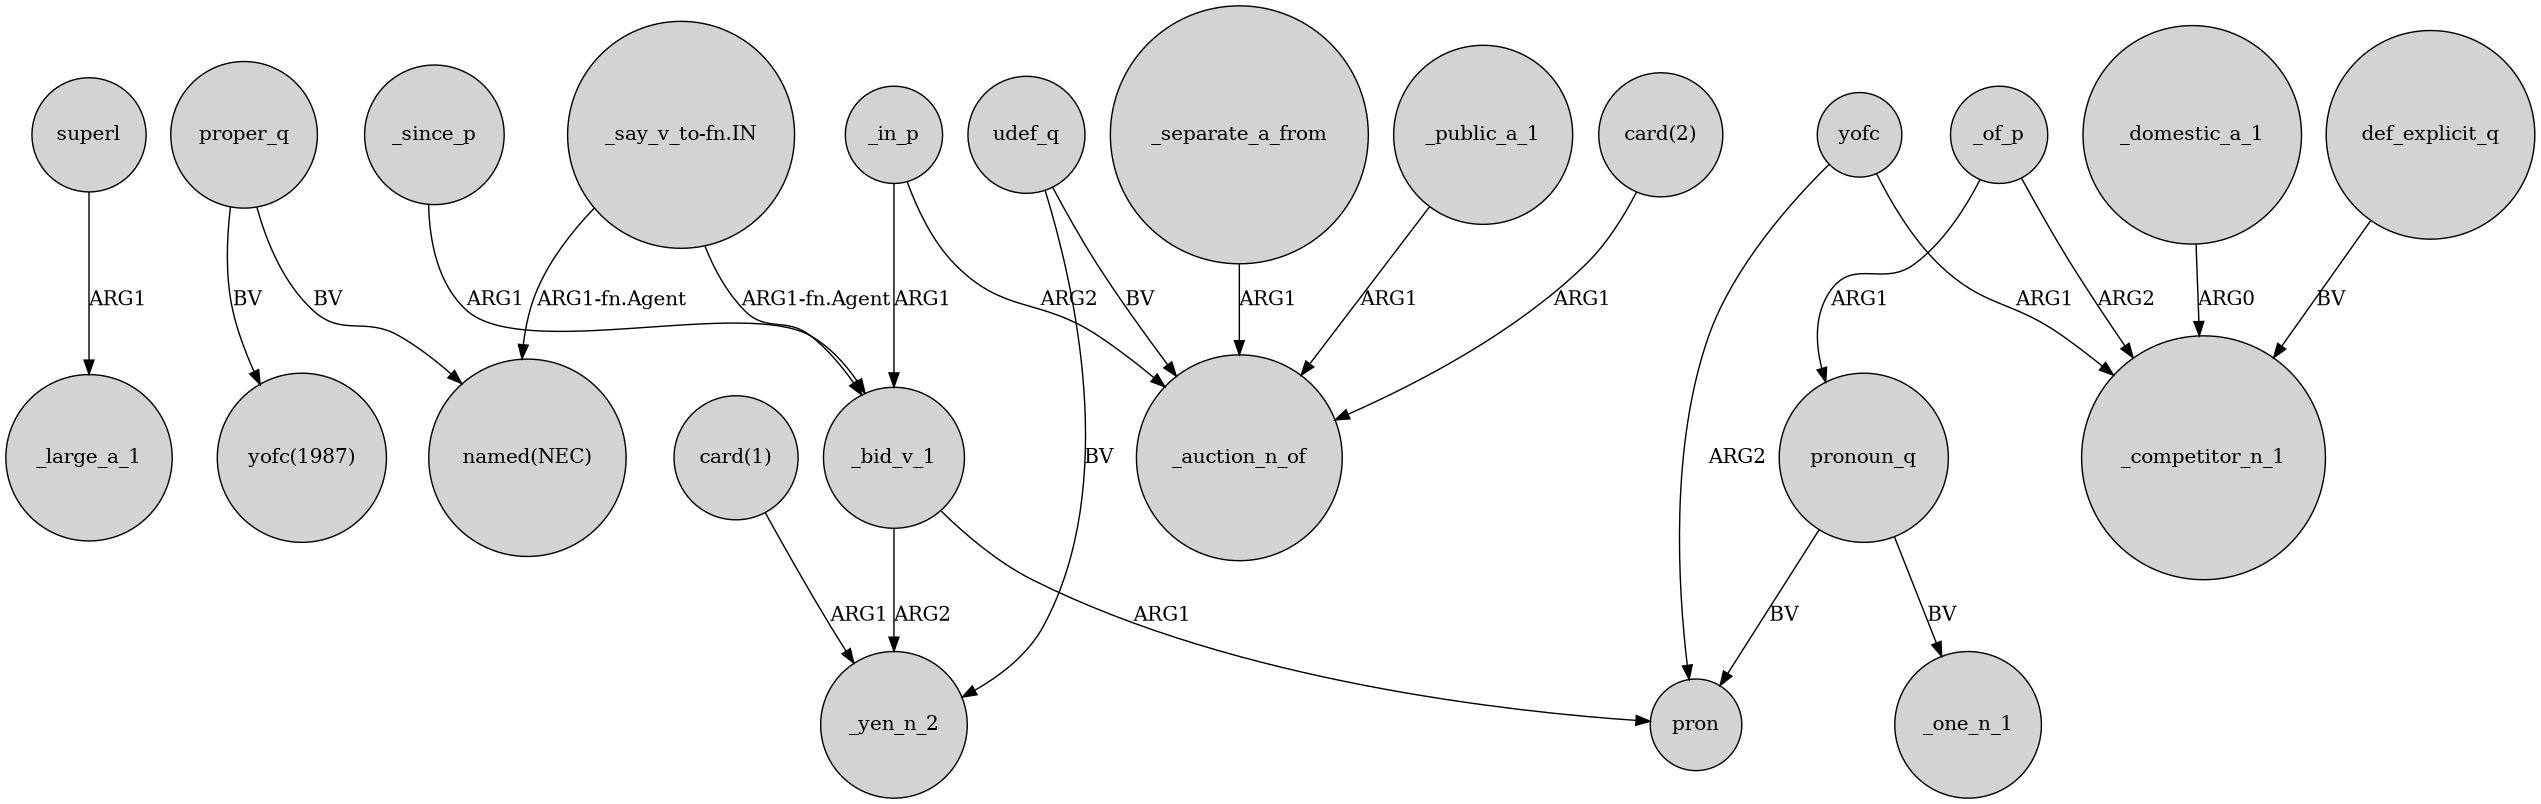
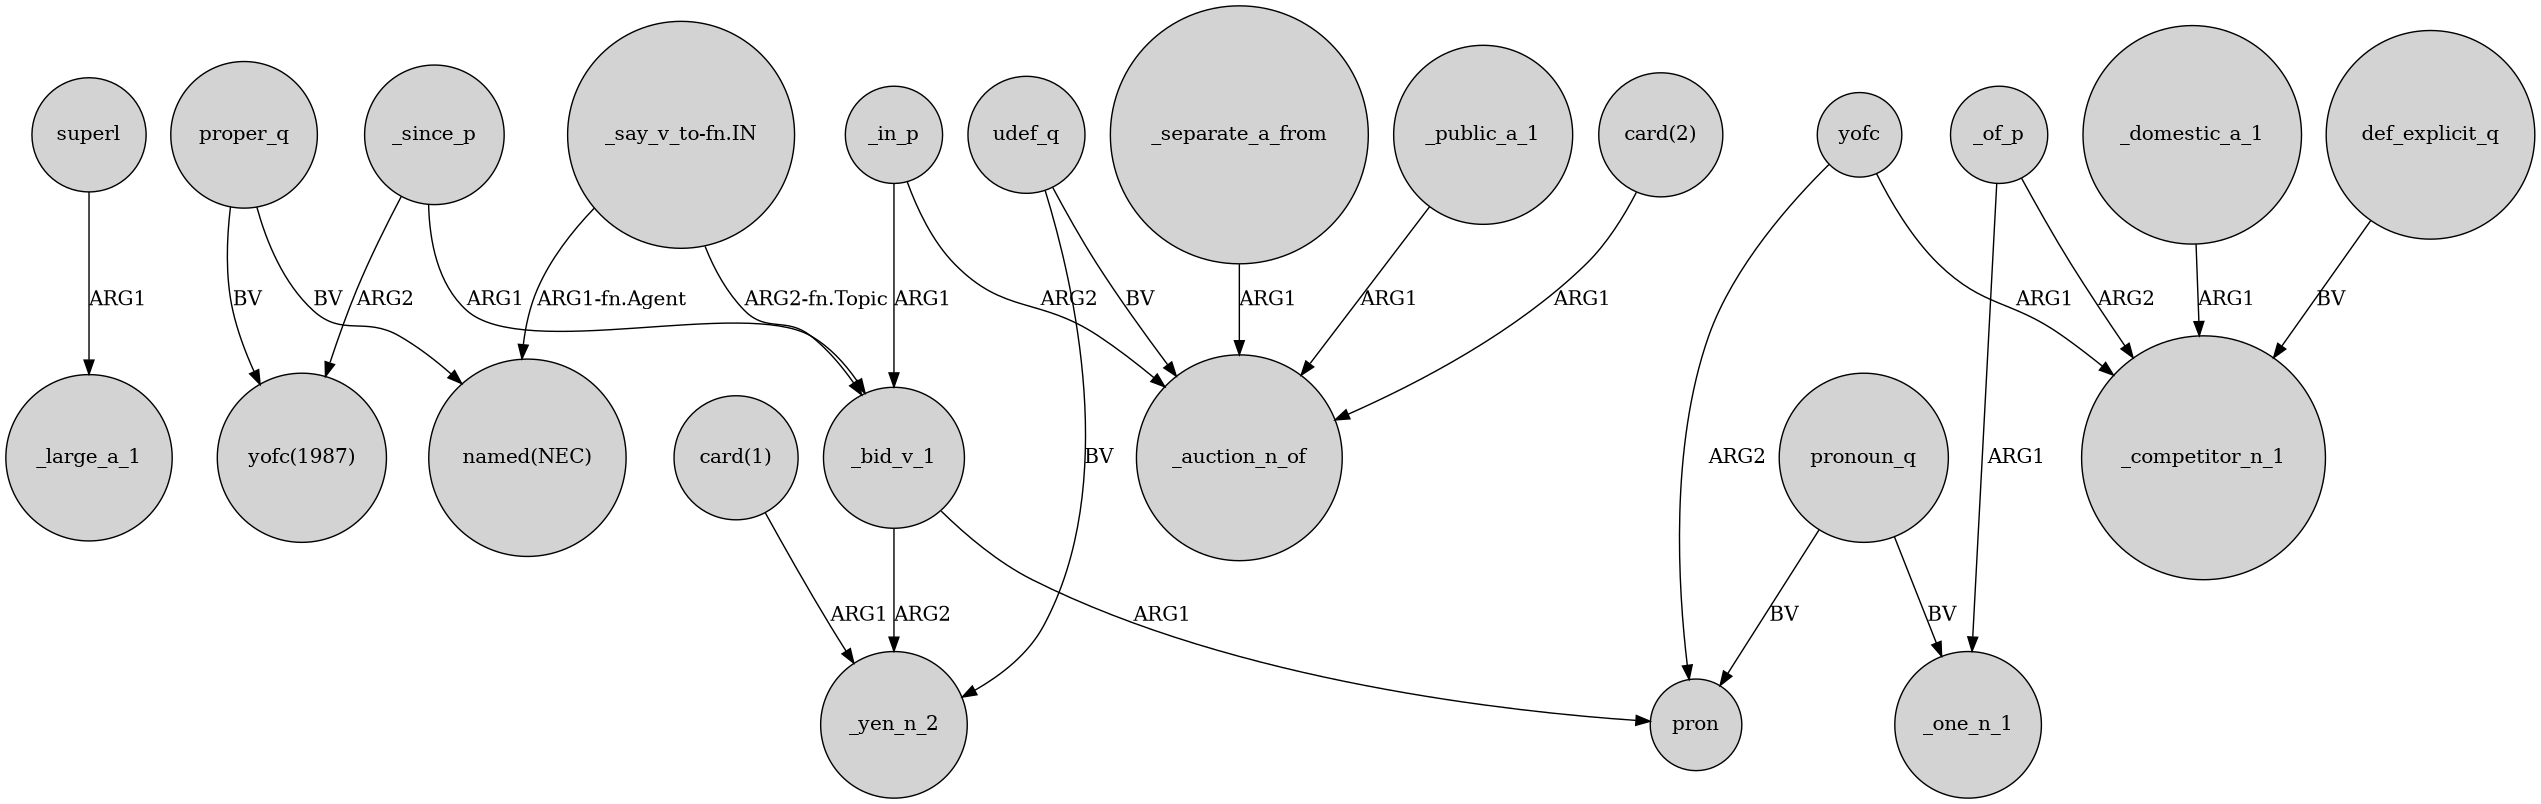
(1884, 274) -> (1985, 410)
none -> (362, 278)
(816, 300) -> (816, 300)
(2227, 300) -> (2227, 300)
